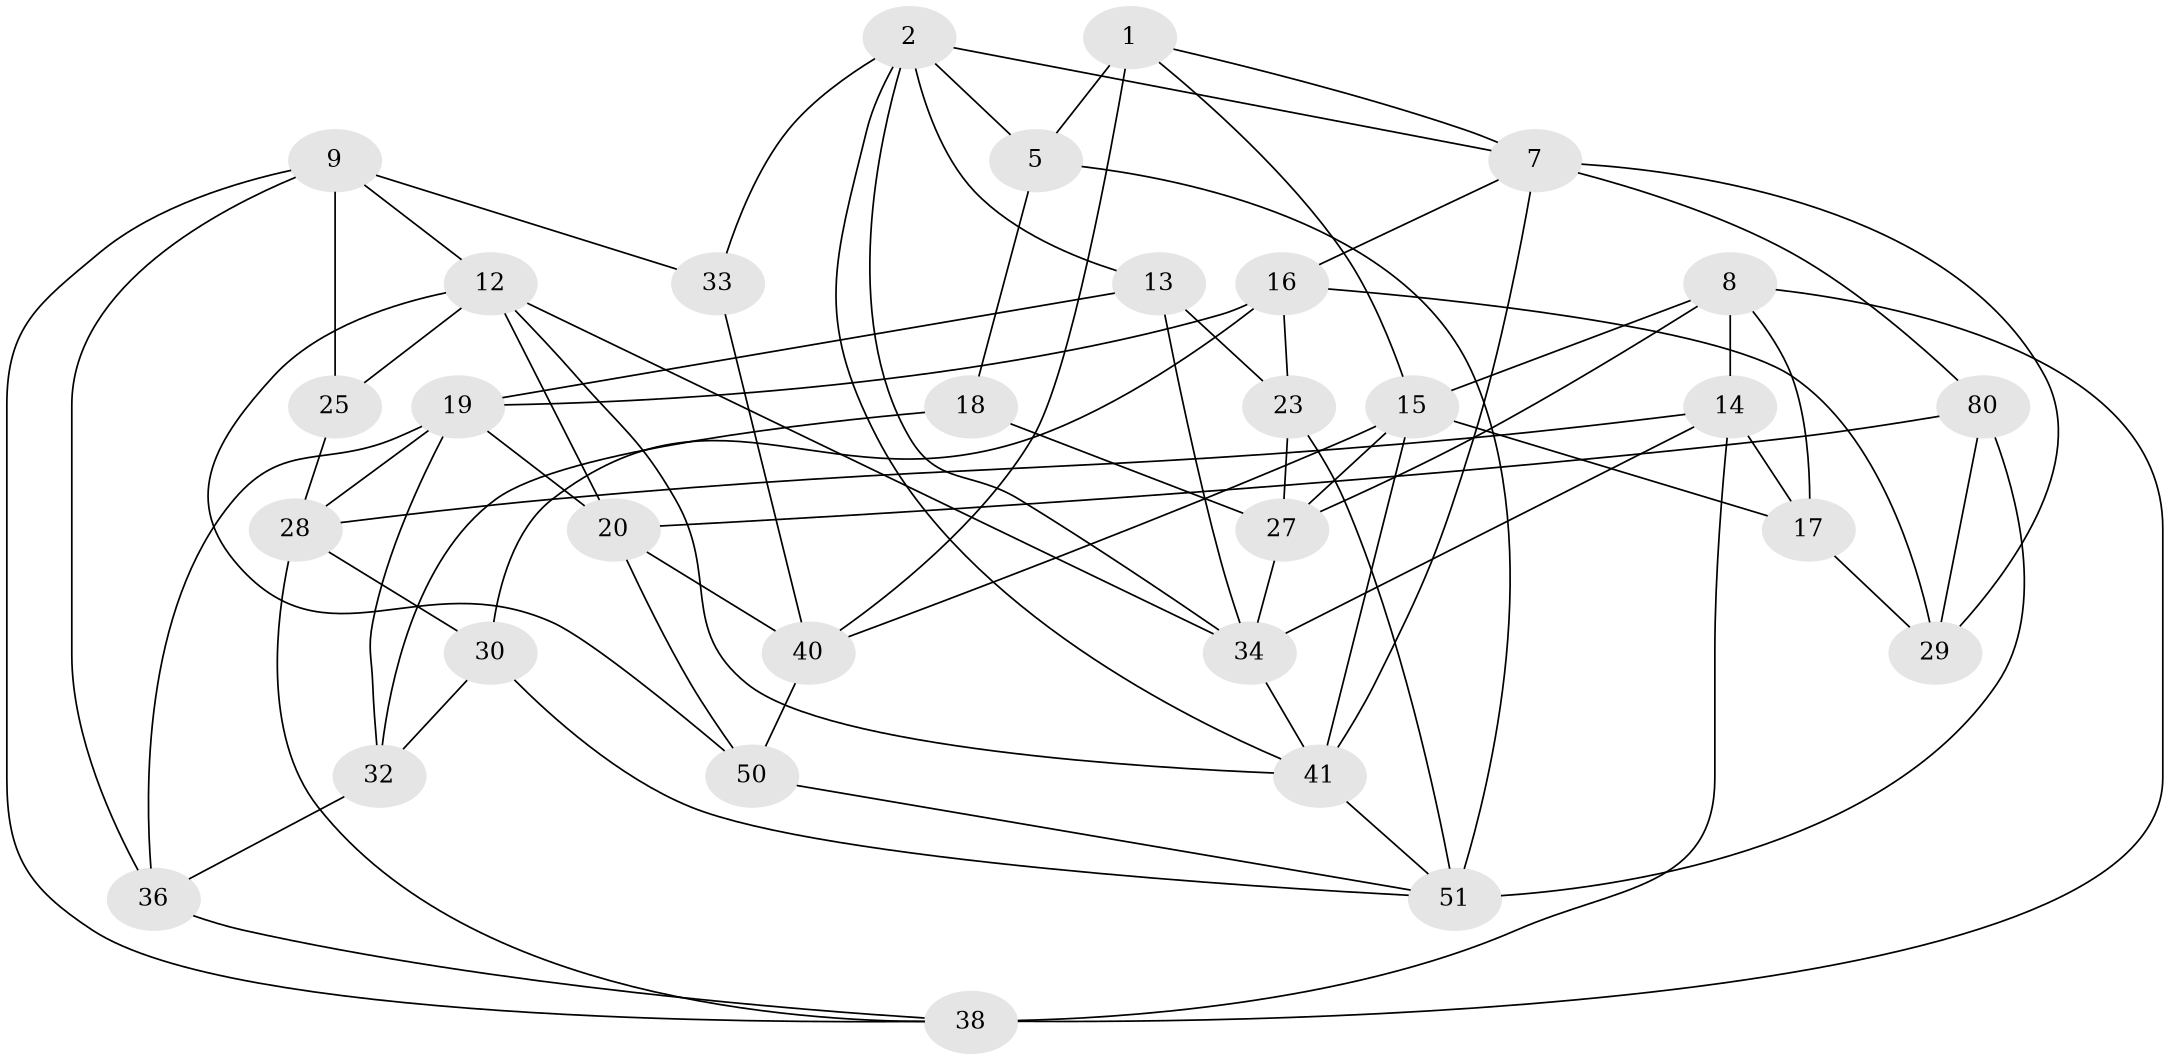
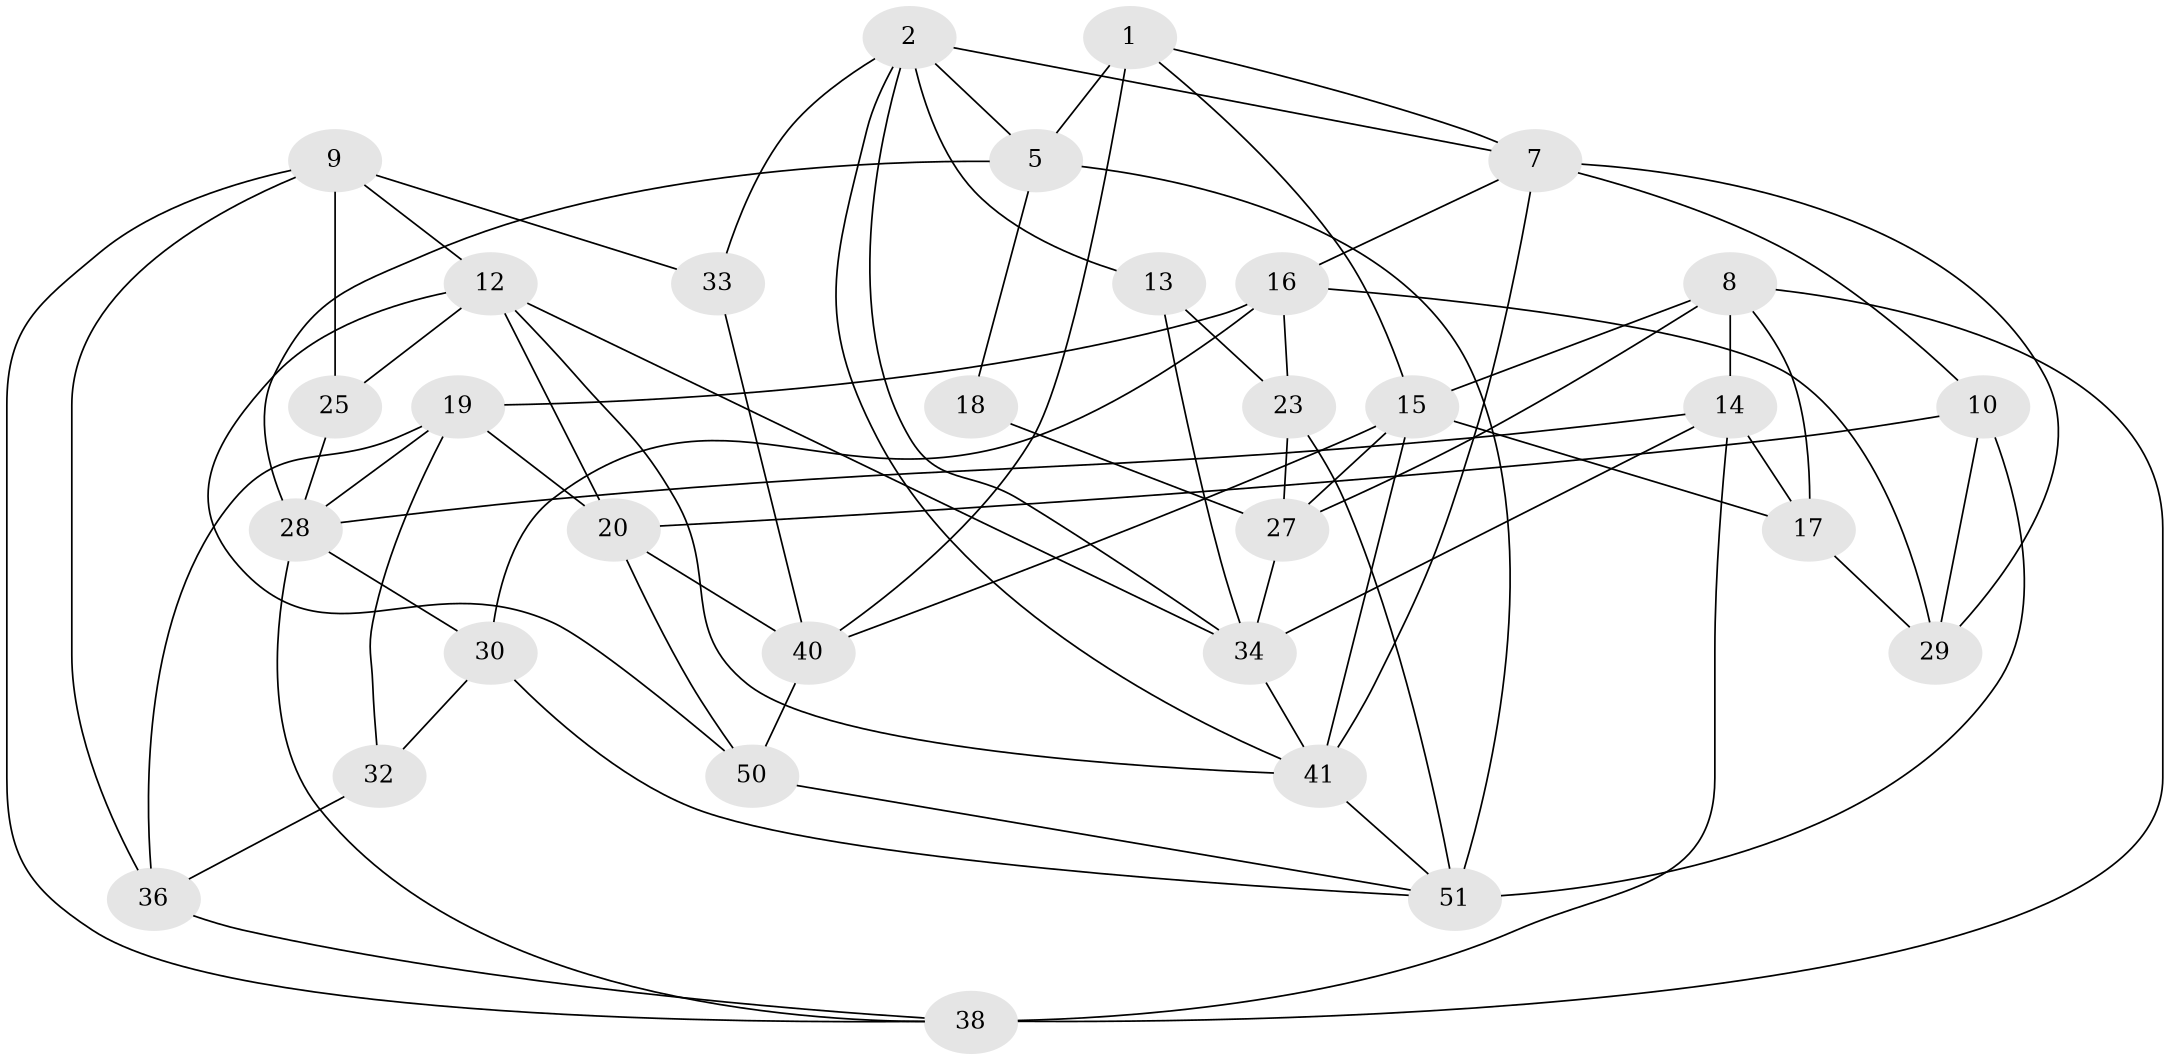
none -> (542, 215)
(809, 345) -> none
(1983, 407) -> (1983, 407)
(571, 468) -> none
